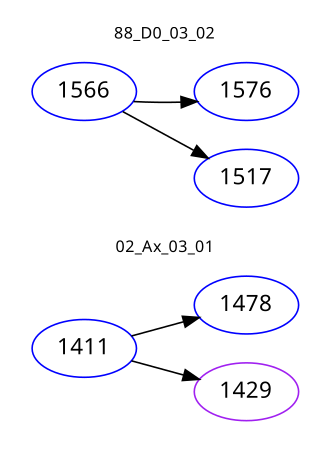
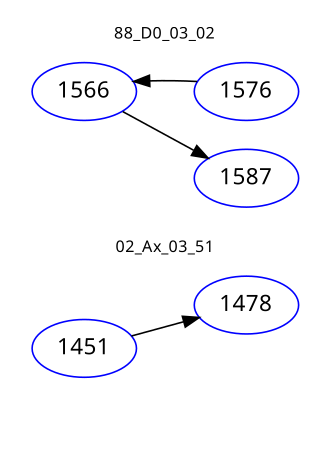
(157, 102) -> (173, 81)
(246, 178) -> (246, 178)
(165, 248) -> (165, 248)
(84, 348) -> (84, 348)
(246, 392) -> none
